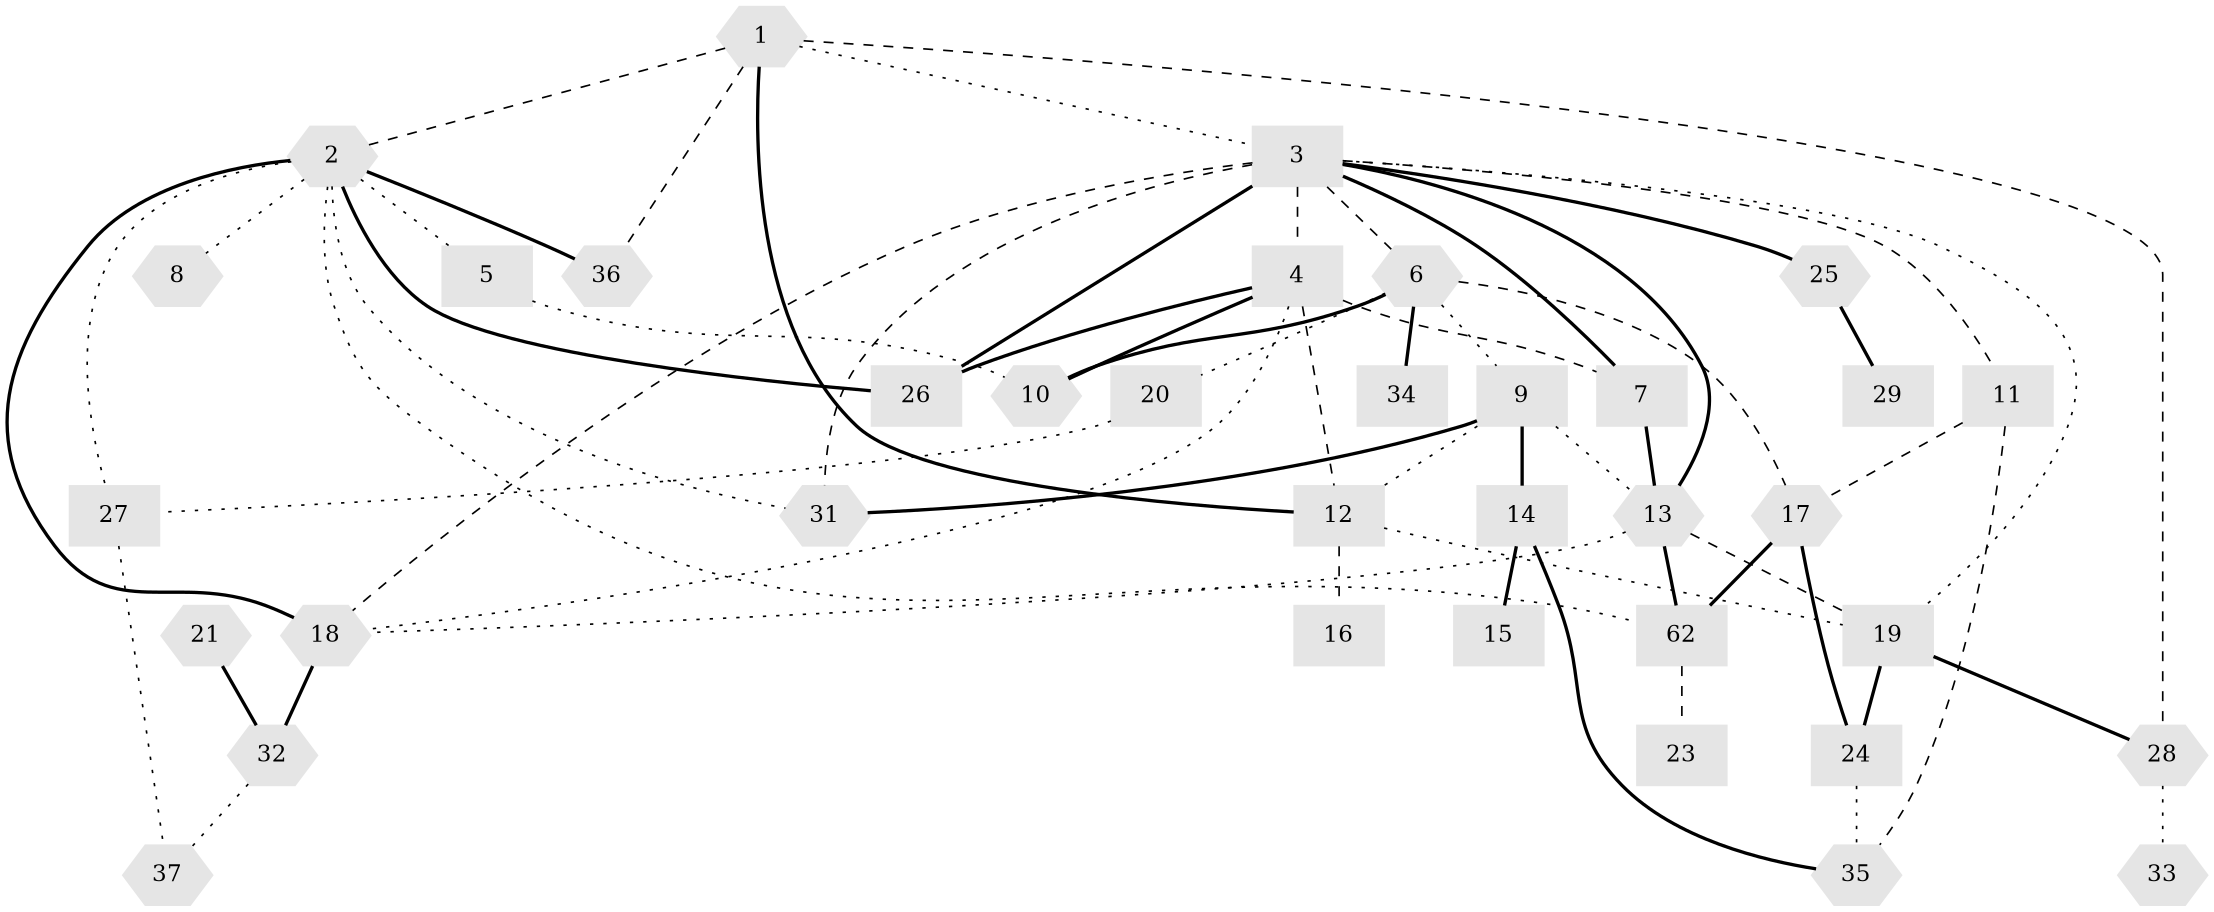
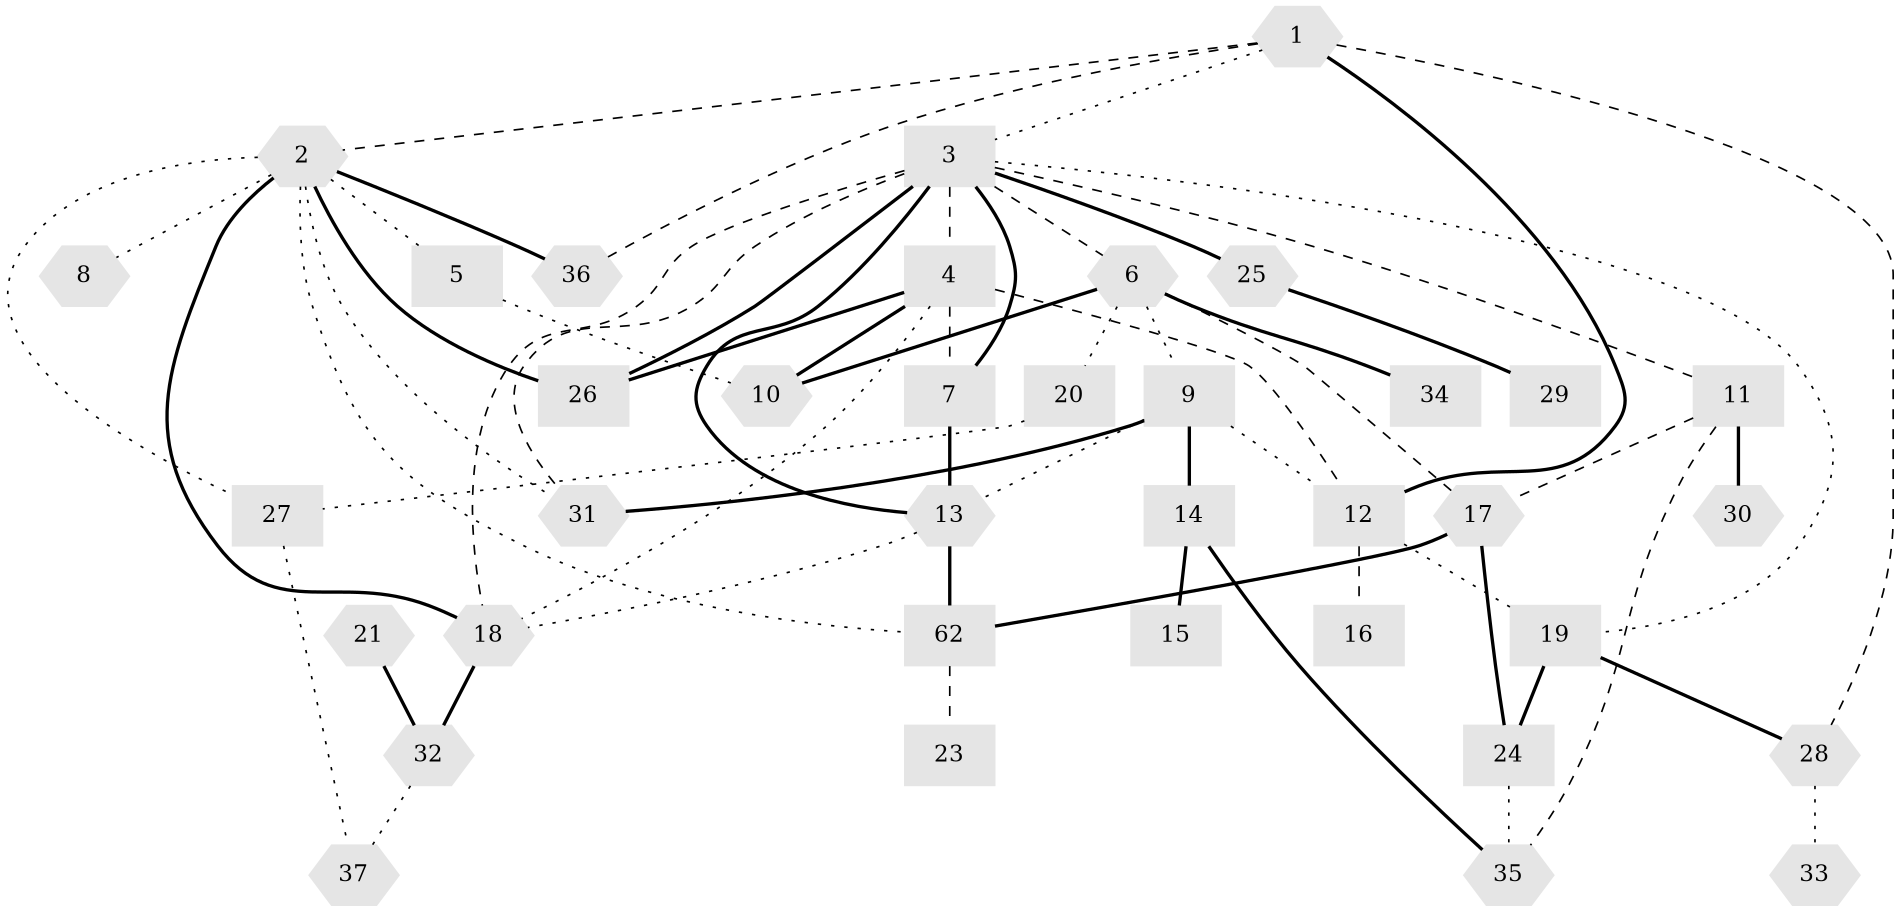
none -> (1738, 516)
(1767, 572) -> none
